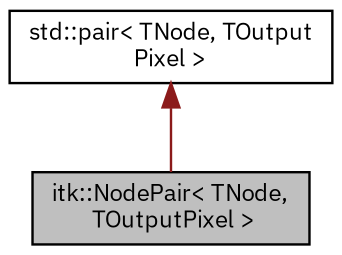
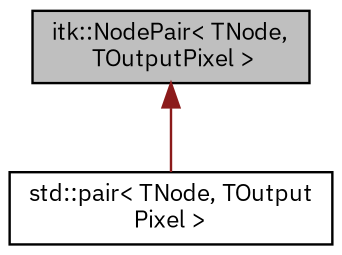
(171, 140) -> (171, 140)
